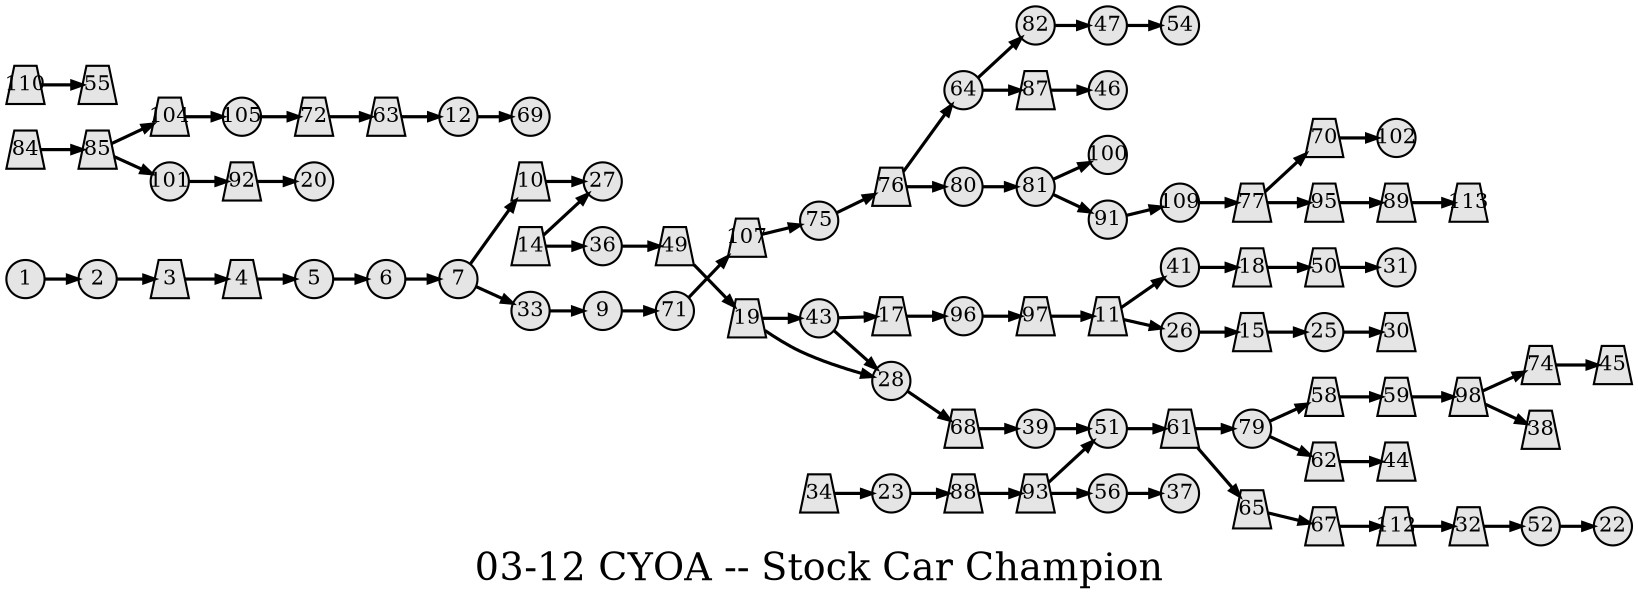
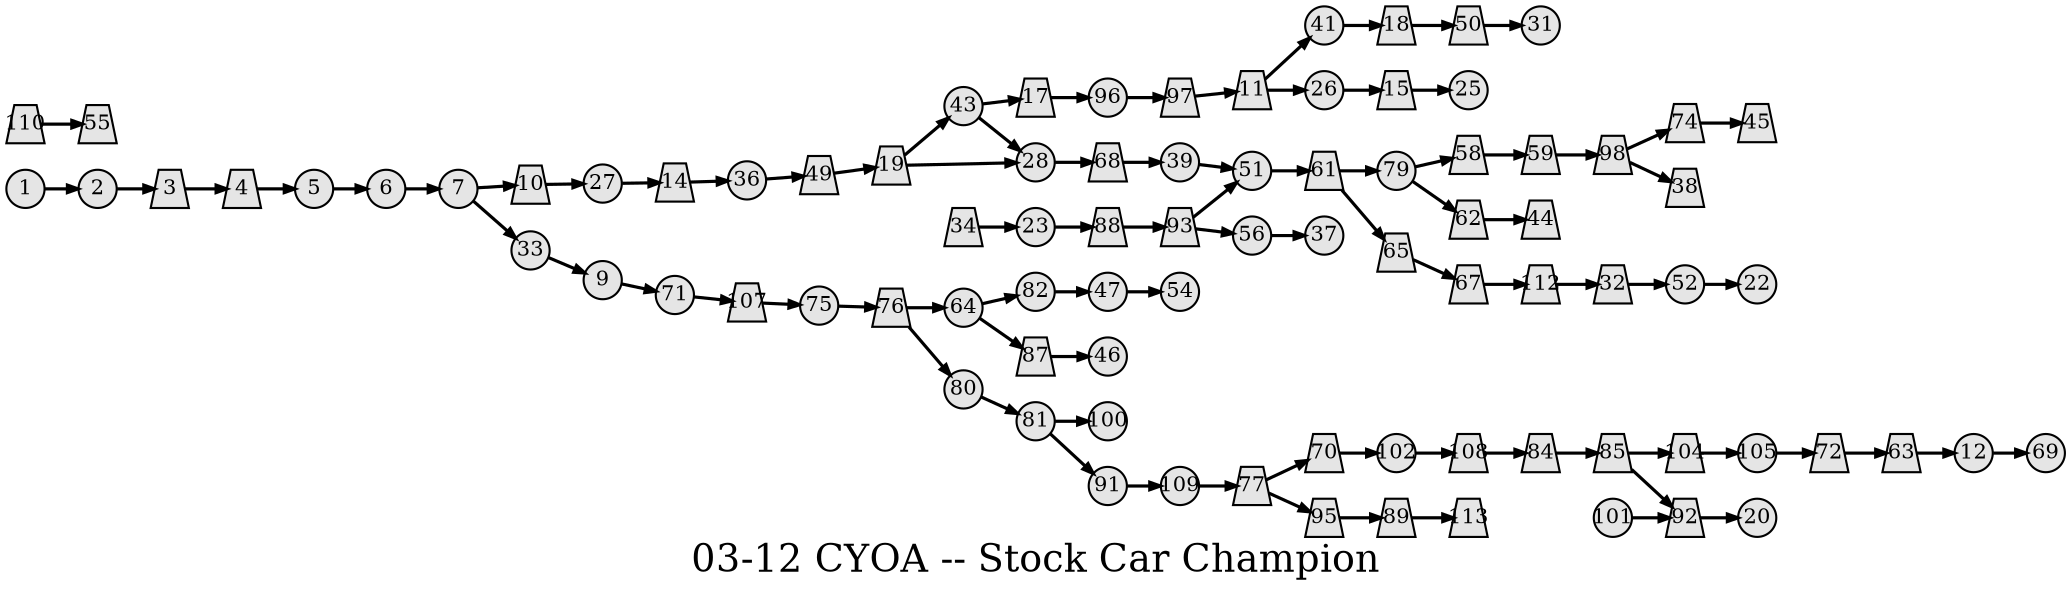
(128, 163) -> (1648, 484)
(562, 218) -> (635, 183)
(1396, 332) -> none
none -> (1469, 453)
